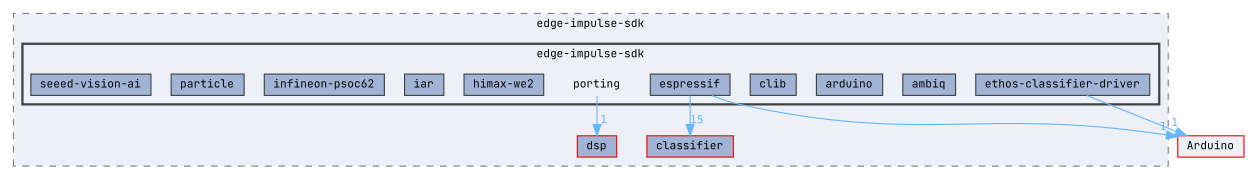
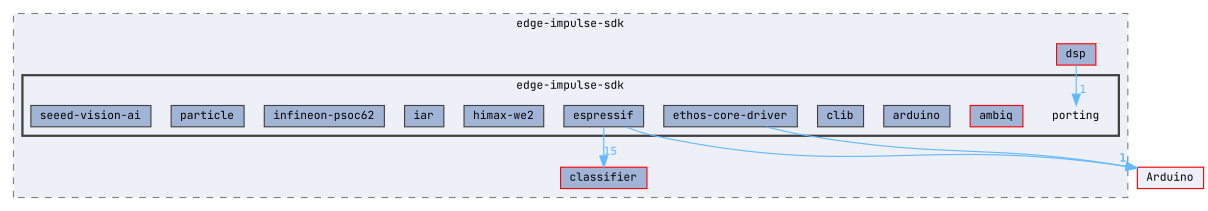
(929, 85) -> (997, 116)
(1063, 85) -> (731, 116)
(597, 111) -> (1076, 83)
